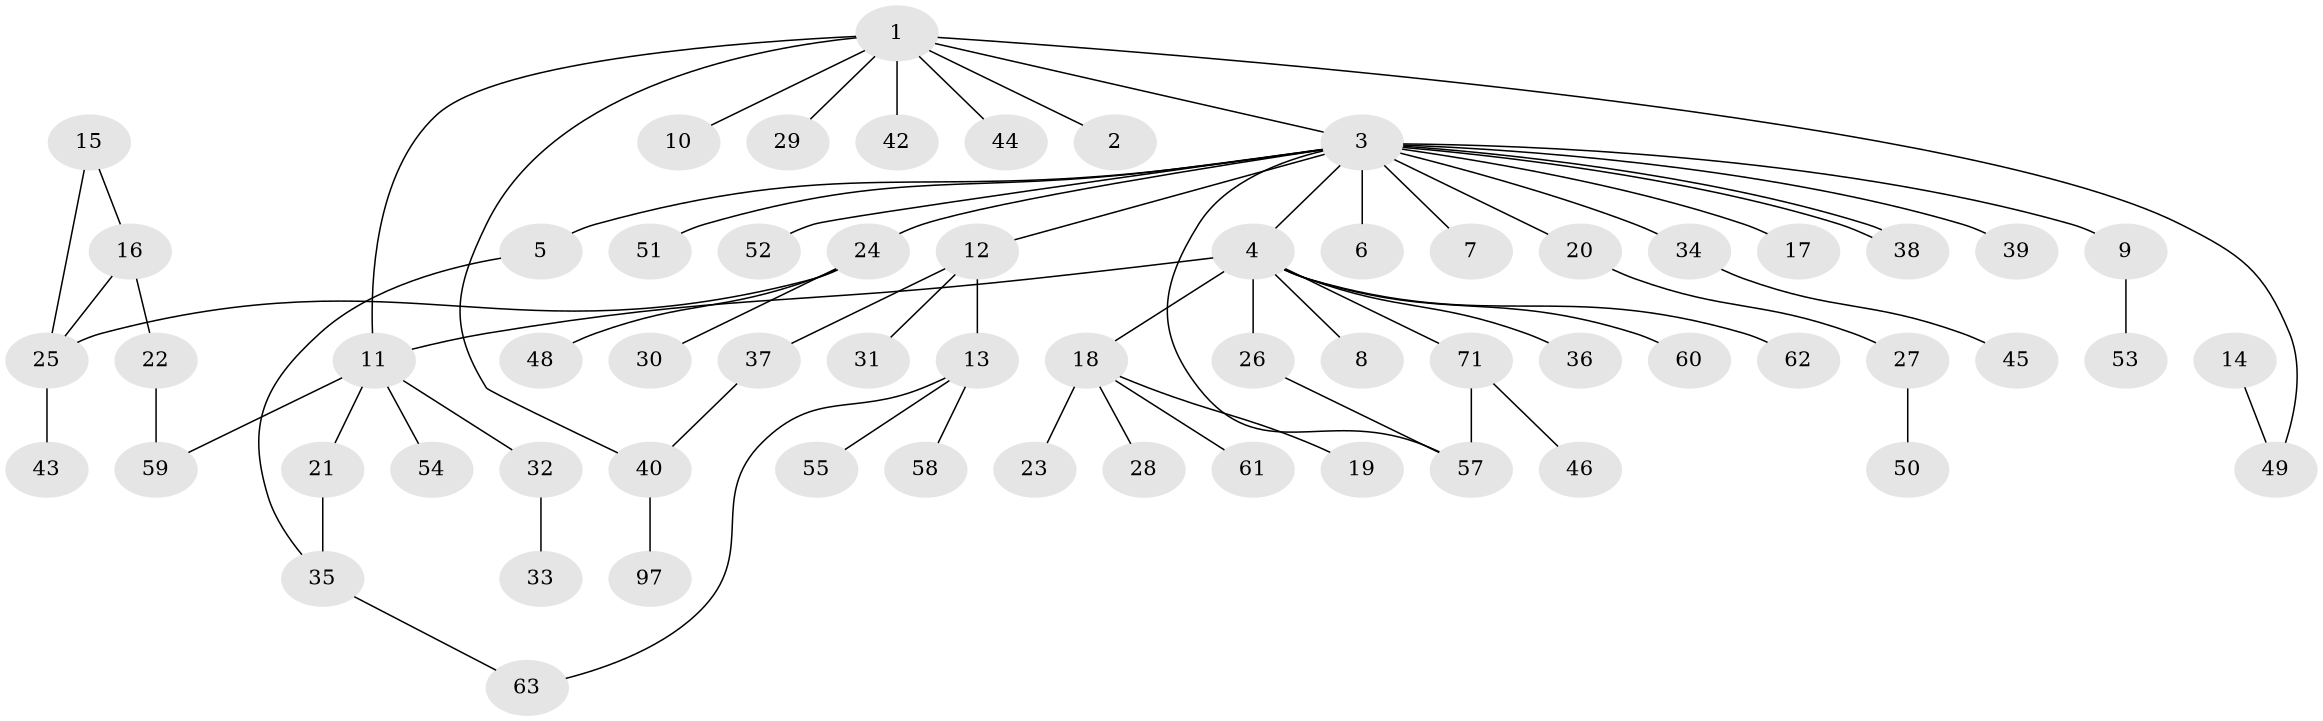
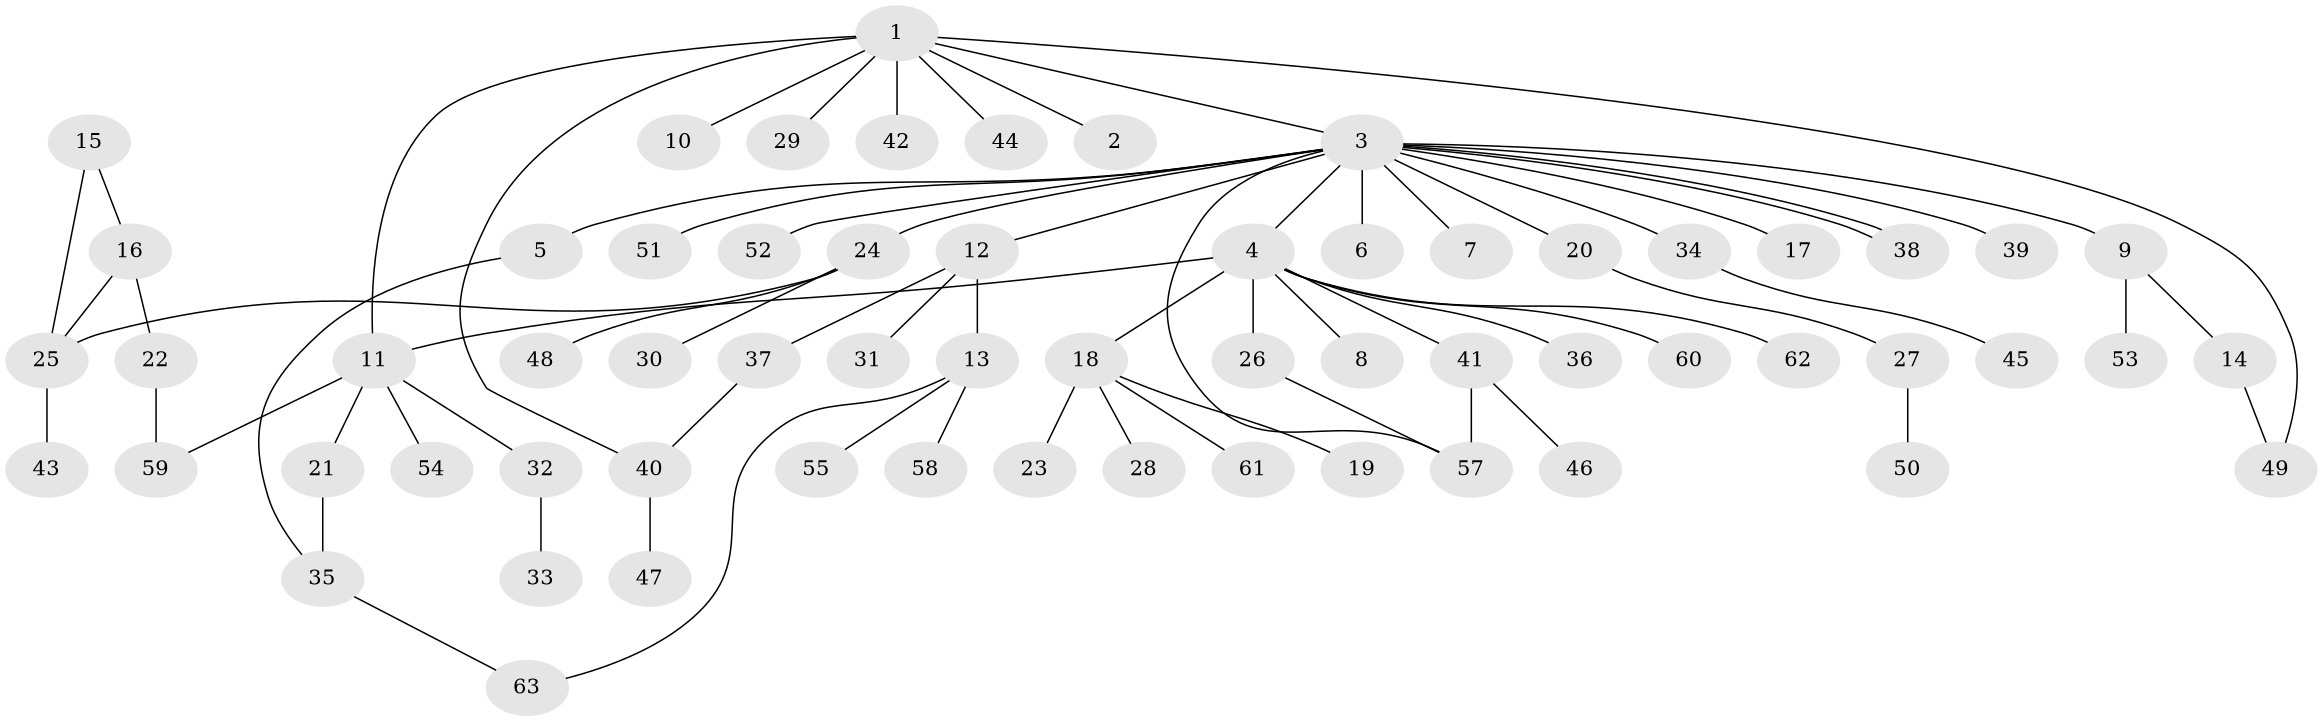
none -> (2180, 306)
(1471, 361) -> (1471, 361)
(650, 579) -> (650, 579)
